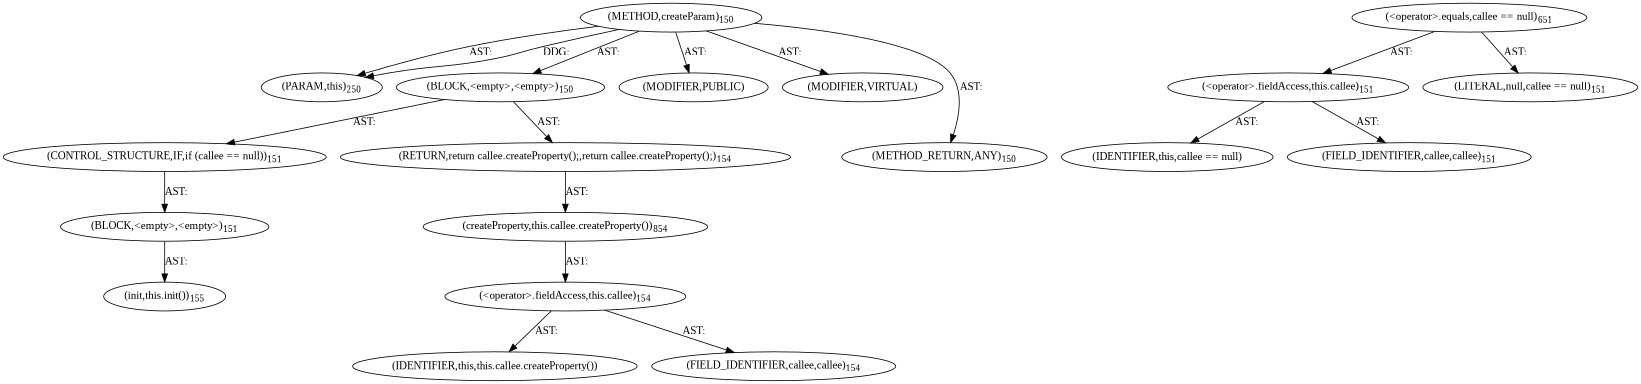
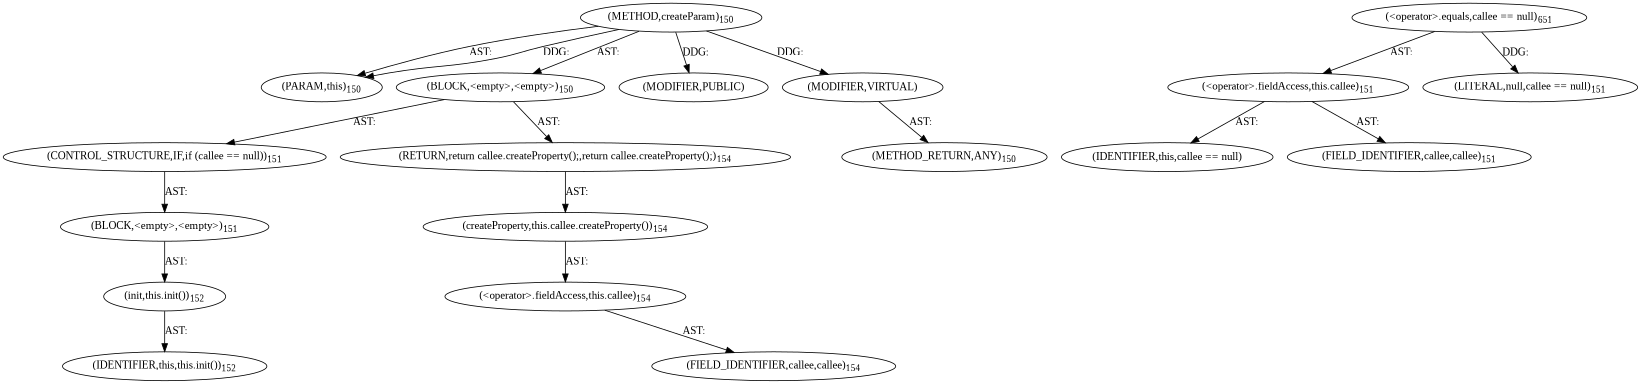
(888, 44) -> (900, 119)
(697, 52) -> (697, 52)
(792, 52) -> (792, 52)
(1517, 52) -> (1517, 52)
(354, 86) -> (354, 86)
(661, 226) -> (661, 226)
(198, 295) -> (198, 295)
none -> (165, 366)
(495, 366) -> none
